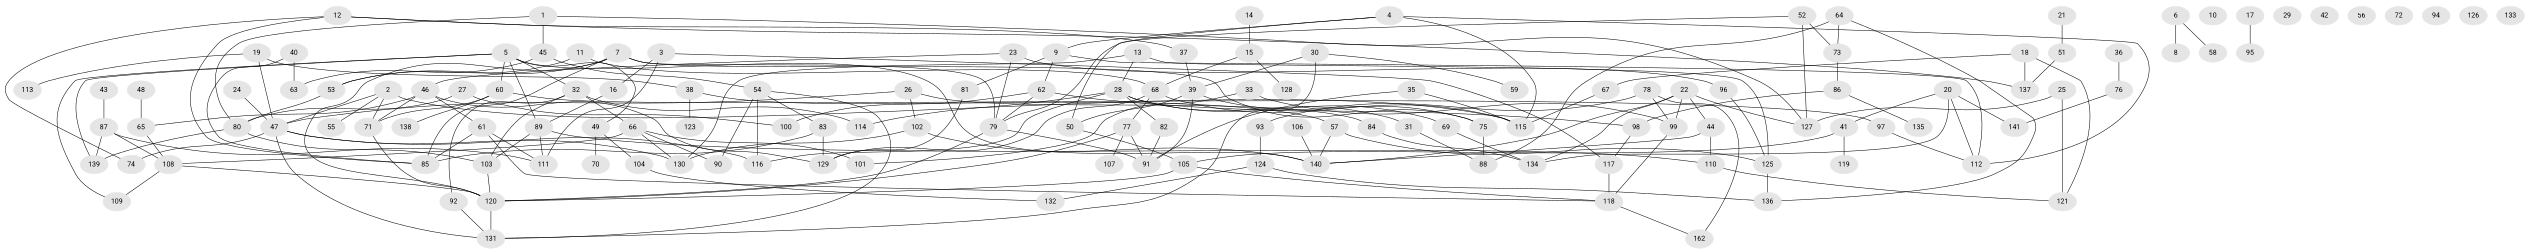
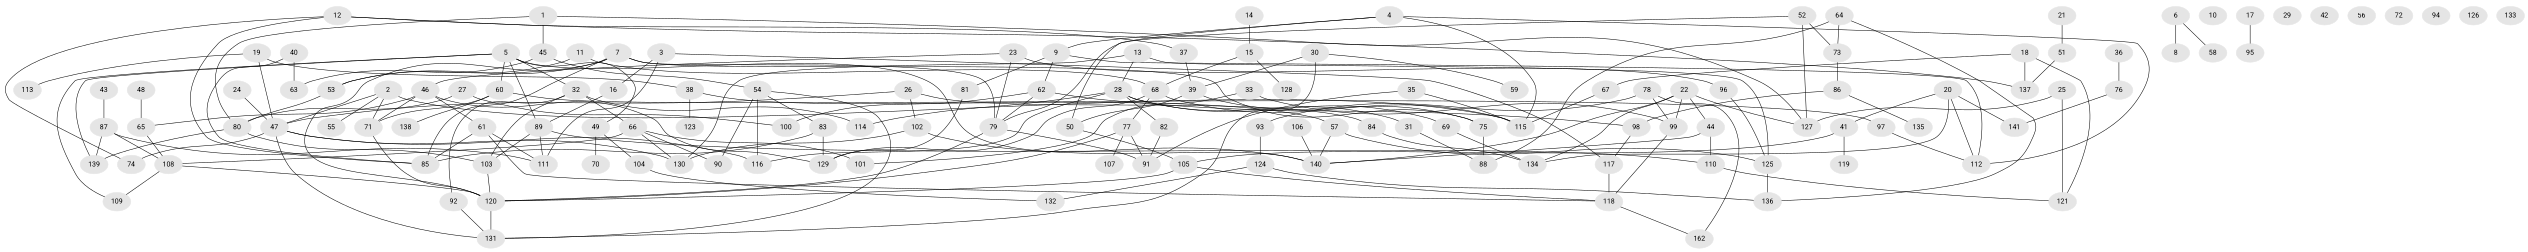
(1184, 134) -> none
